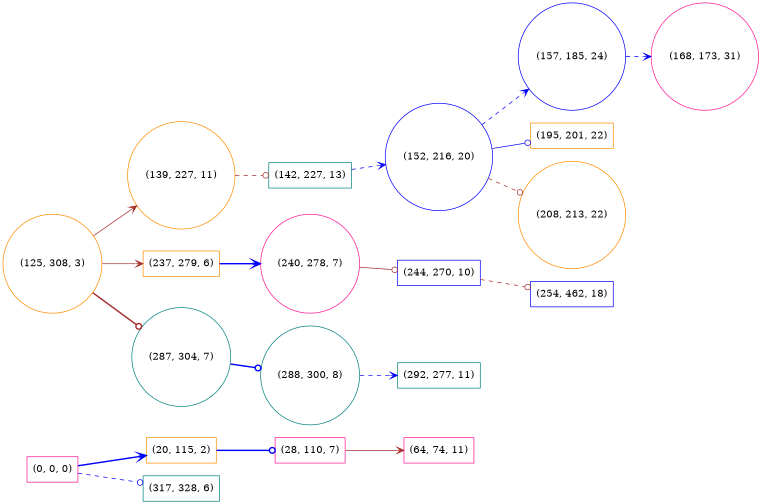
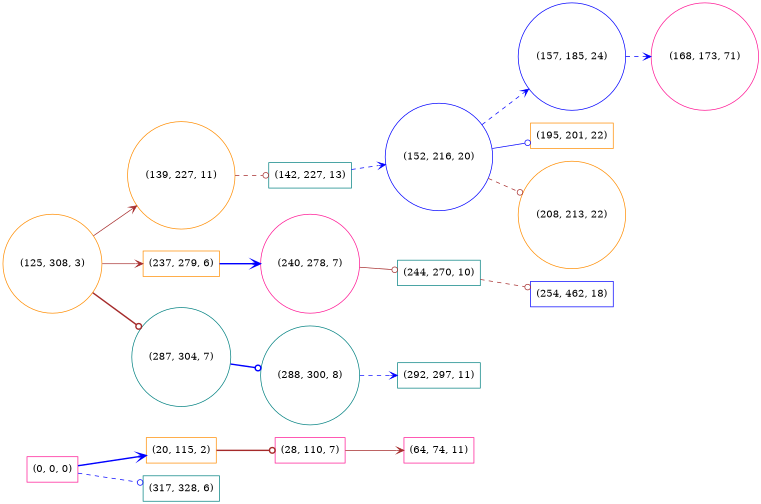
(705, 57) -> (705, 57)
(439, 273) -> (439, 273)
(439, 375) -> (439, 375)
(243, 450) -> (243, 450)
